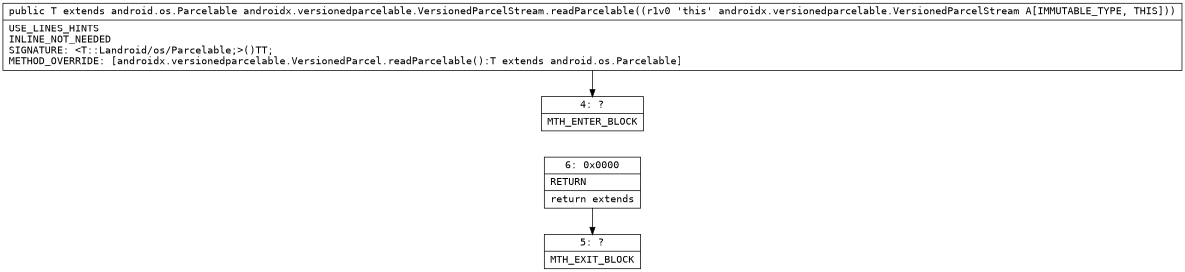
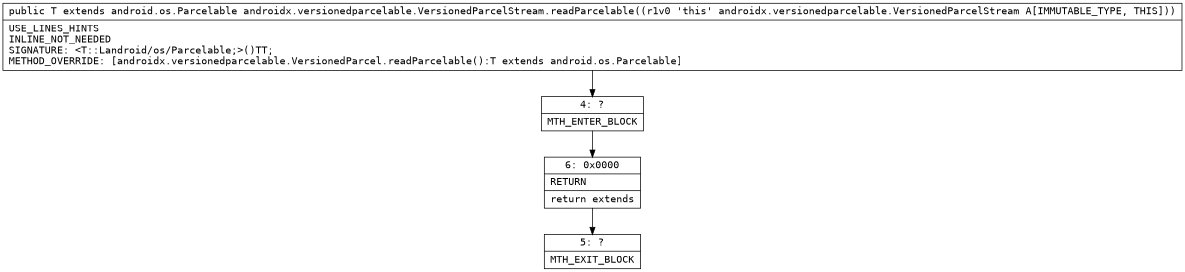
none -> (592, 140)
